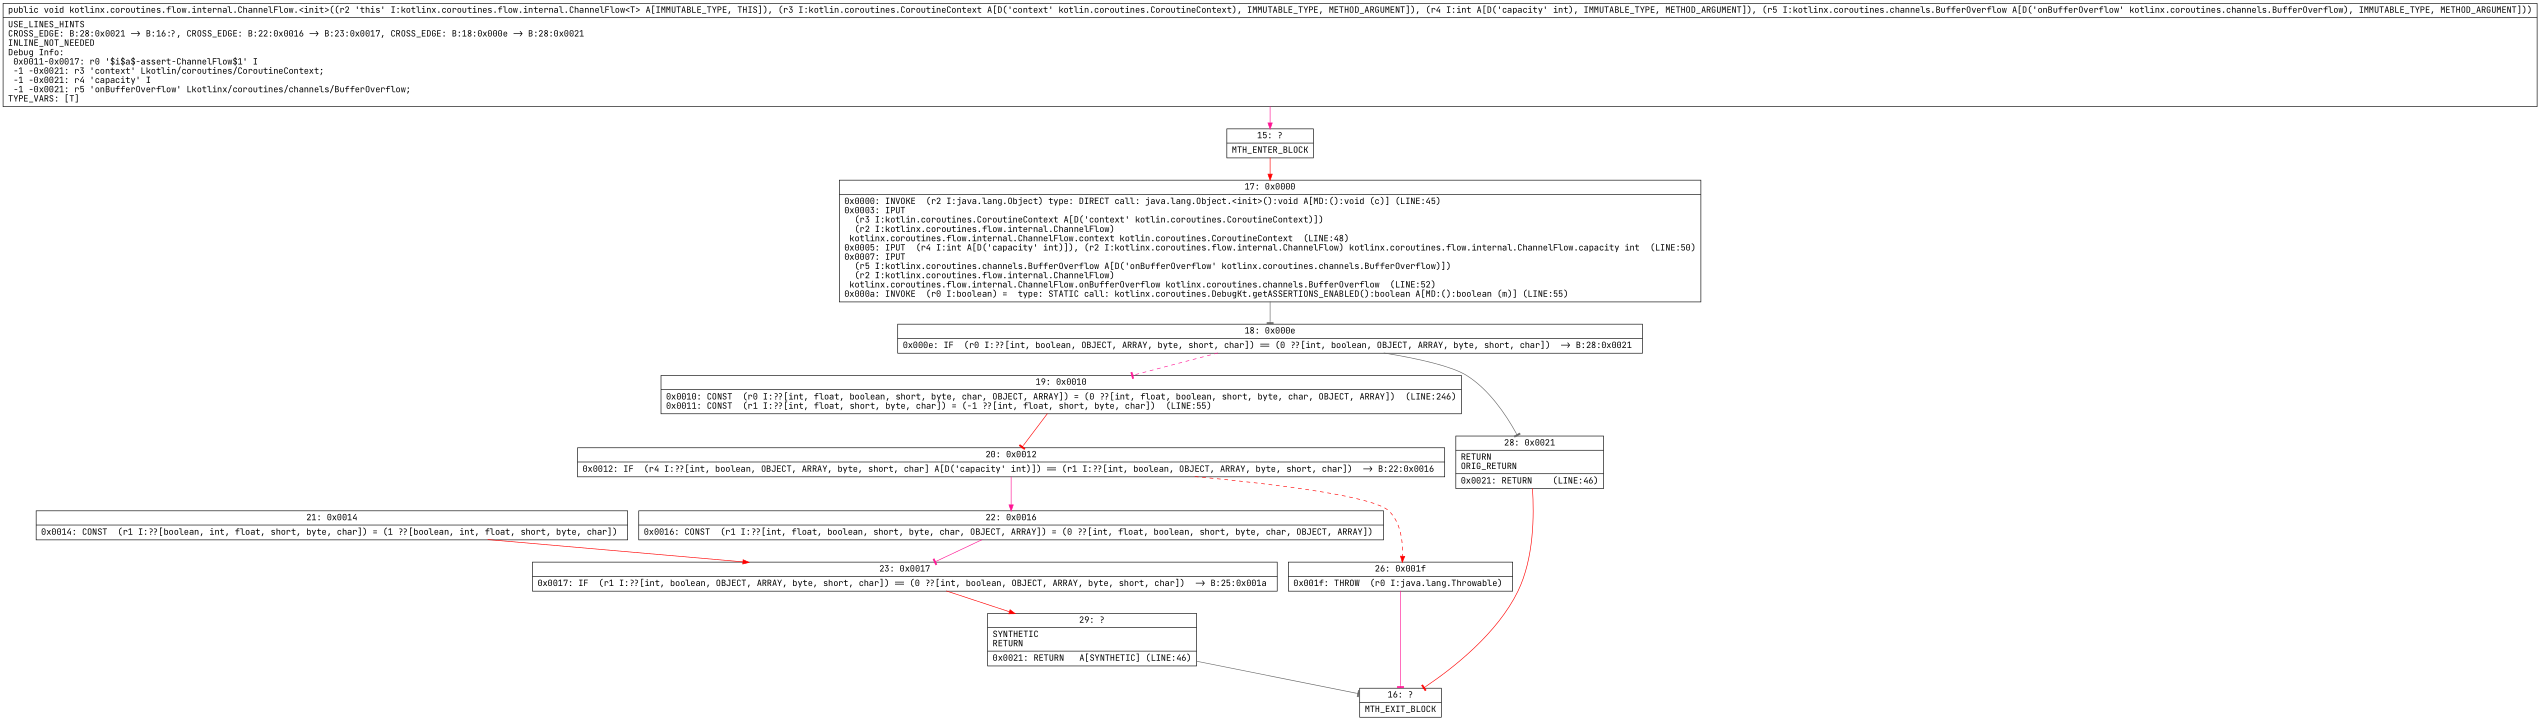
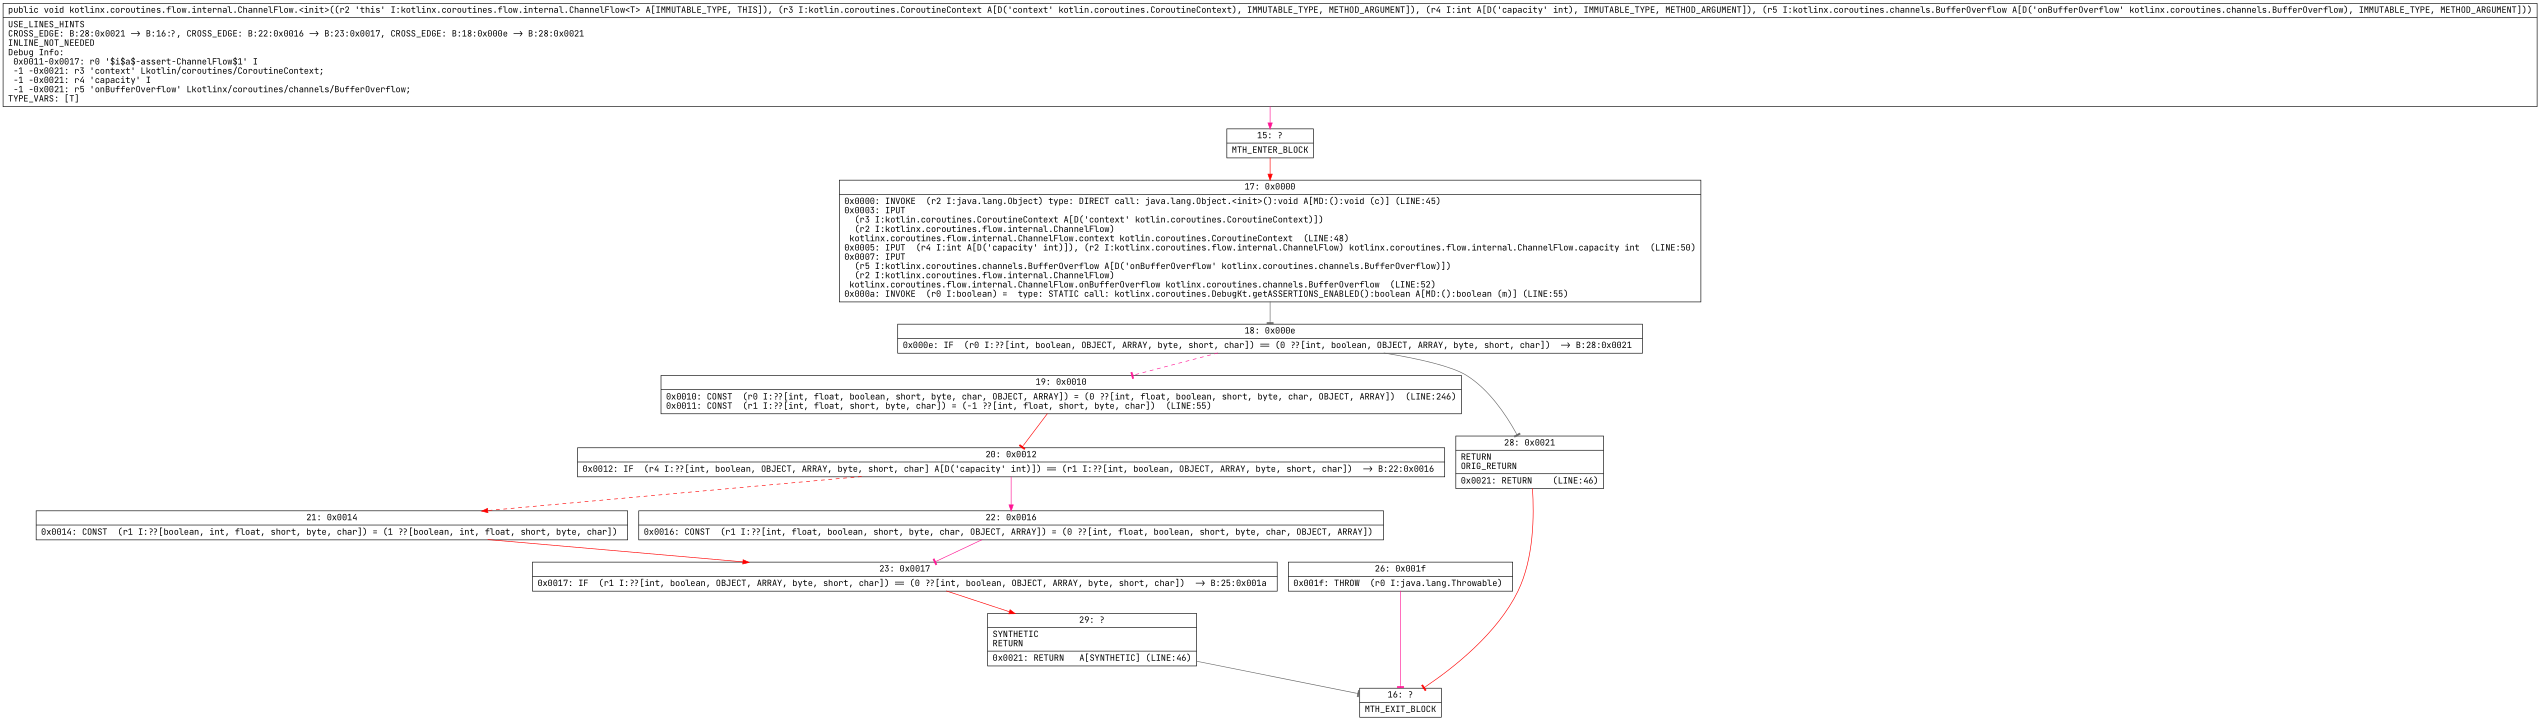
(1317, 491) -> (675, 494)
